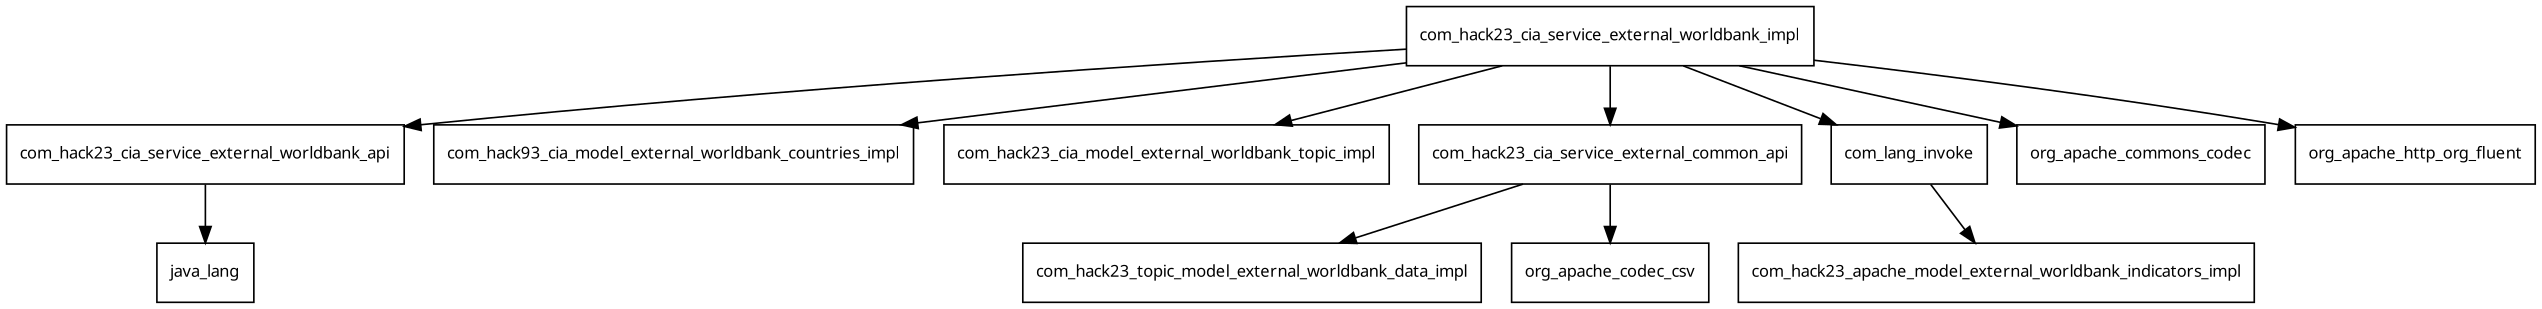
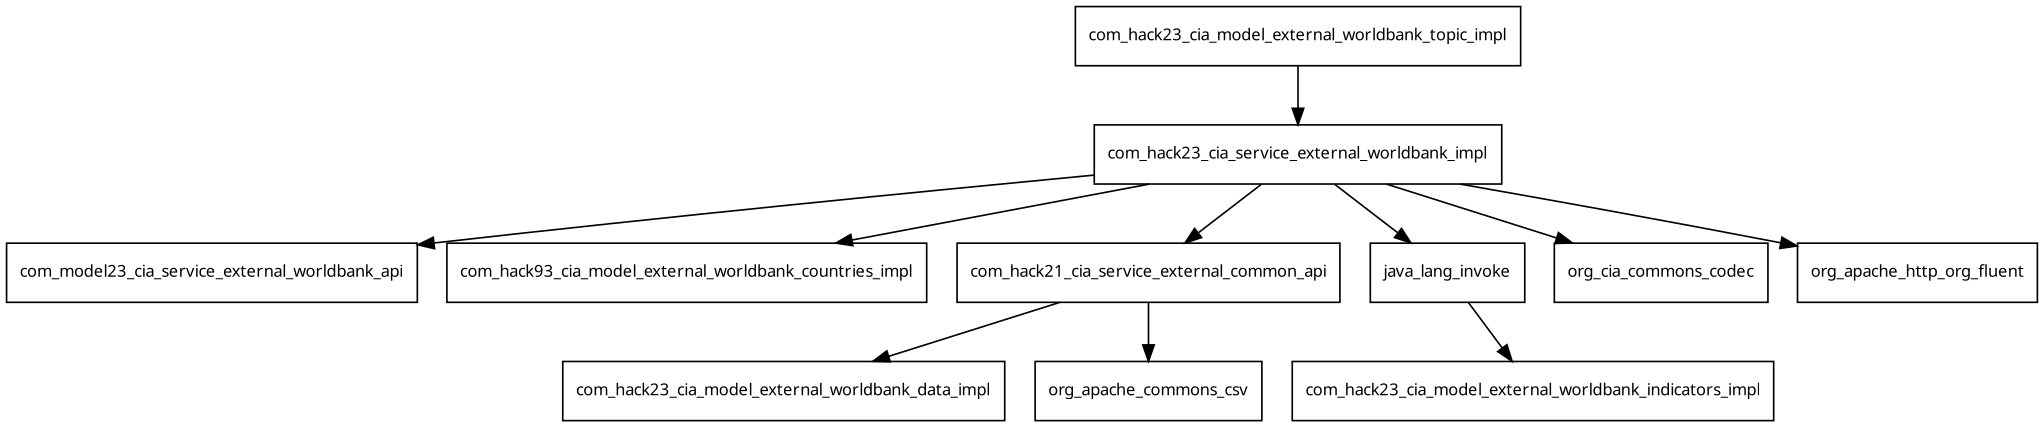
(1397, 93) -> (1298, 87)
(205, 154) -> (212, 273)
(1610, 154) -> (1148, 273)
(1909, 154) -> (1448, 273)
(2141, 154) -> (1661, 273)
(205, 273) -> none
(1252, 273) -> (784, 391)
(1610, 273) -> (1148, 391)
(1996, 273) -> (1533, 391)
